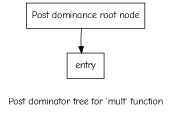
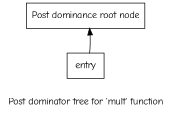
(81, 37) -> (90, 44)
